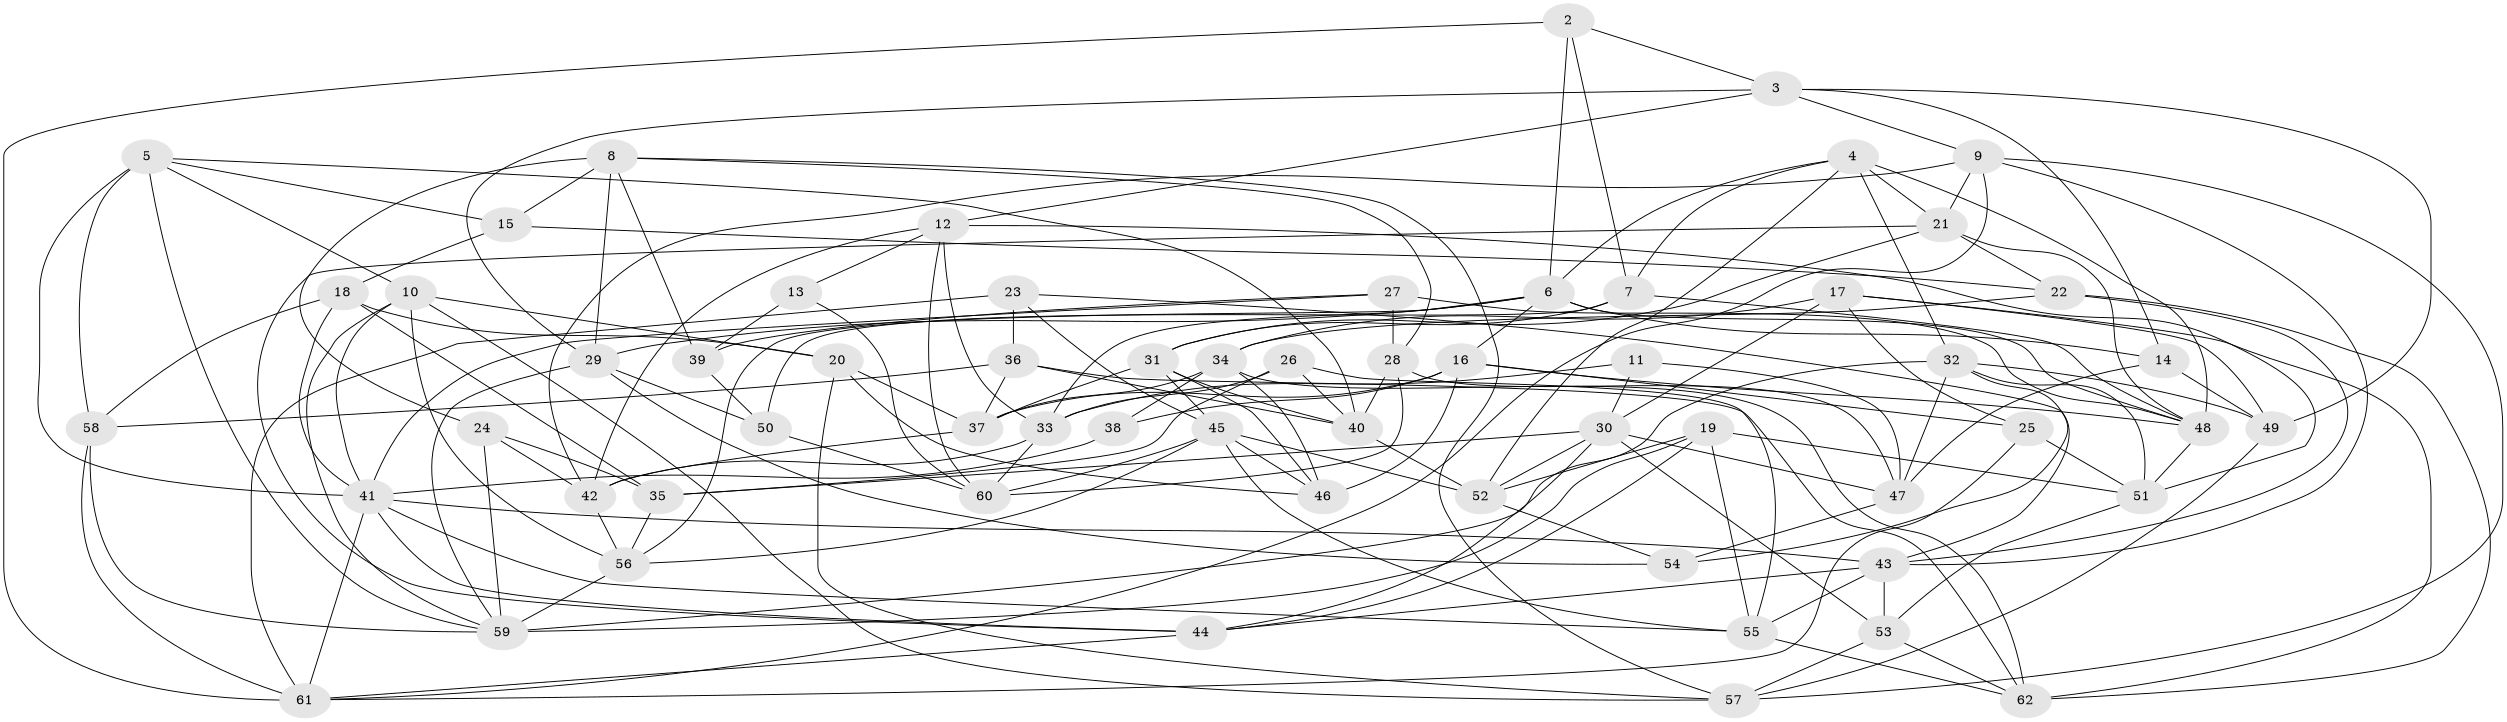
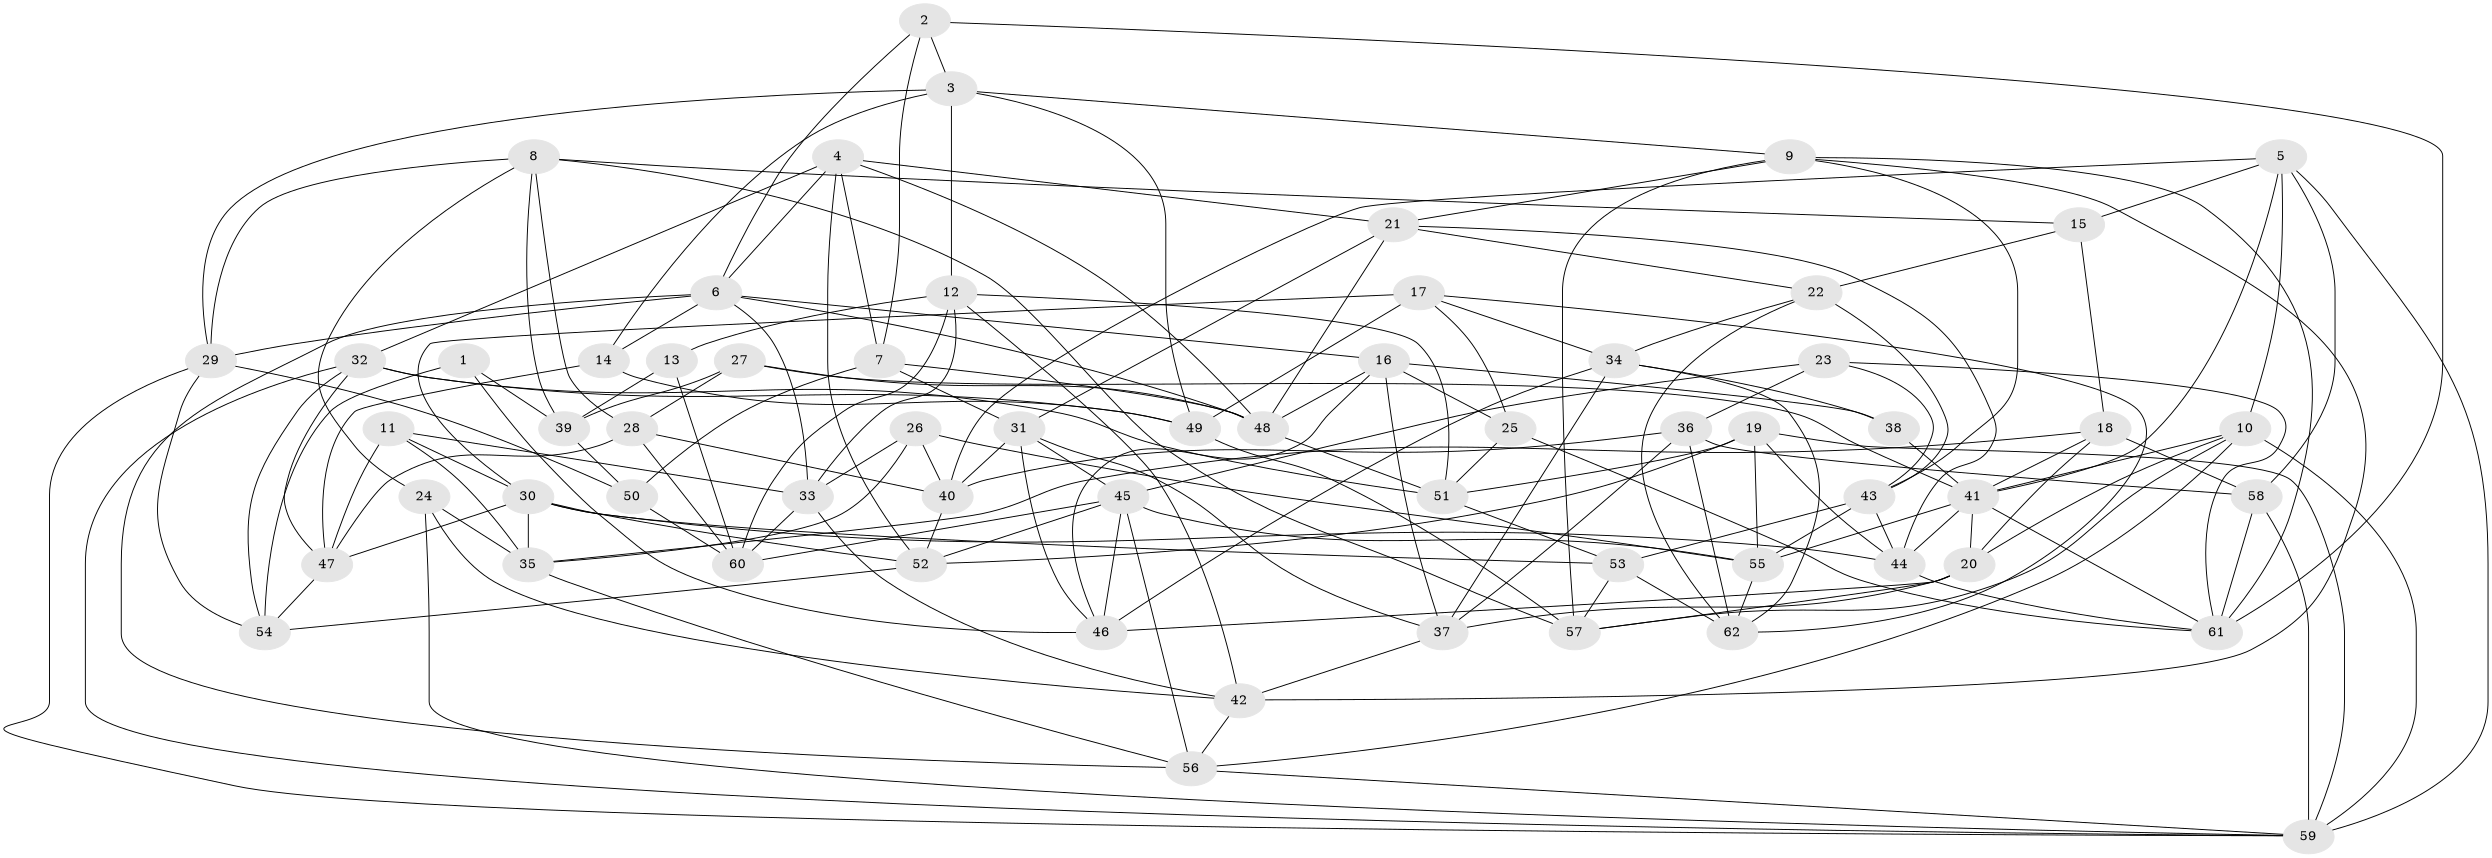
none -> (464, 361)
none -> (468, 489)
(1126, 530) -> (1971, 531)
